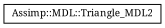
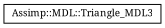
(82, 14) -> (82, 14)
